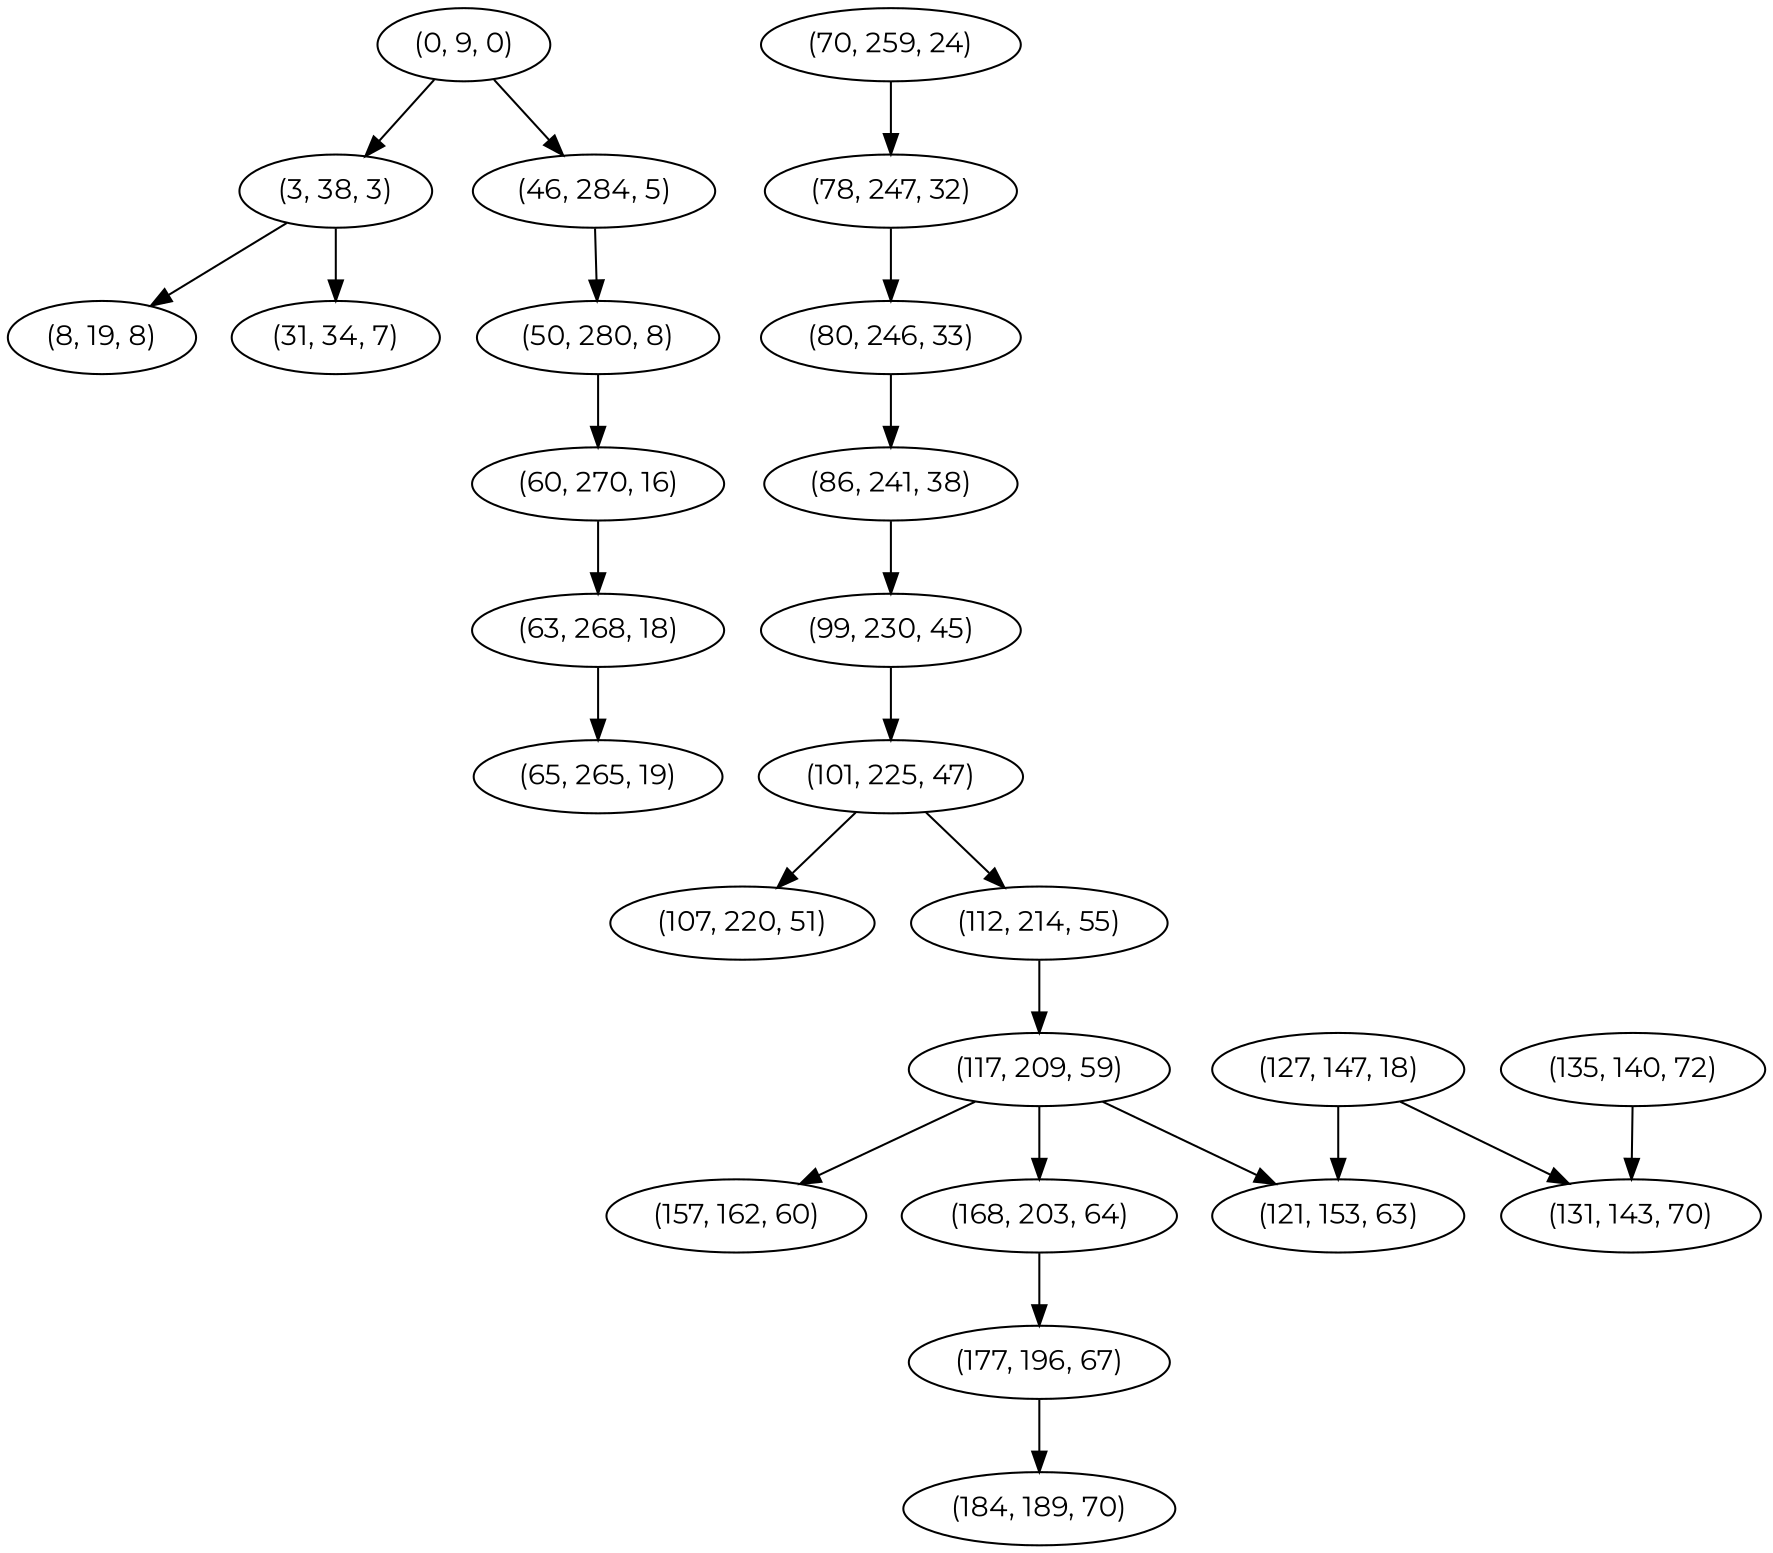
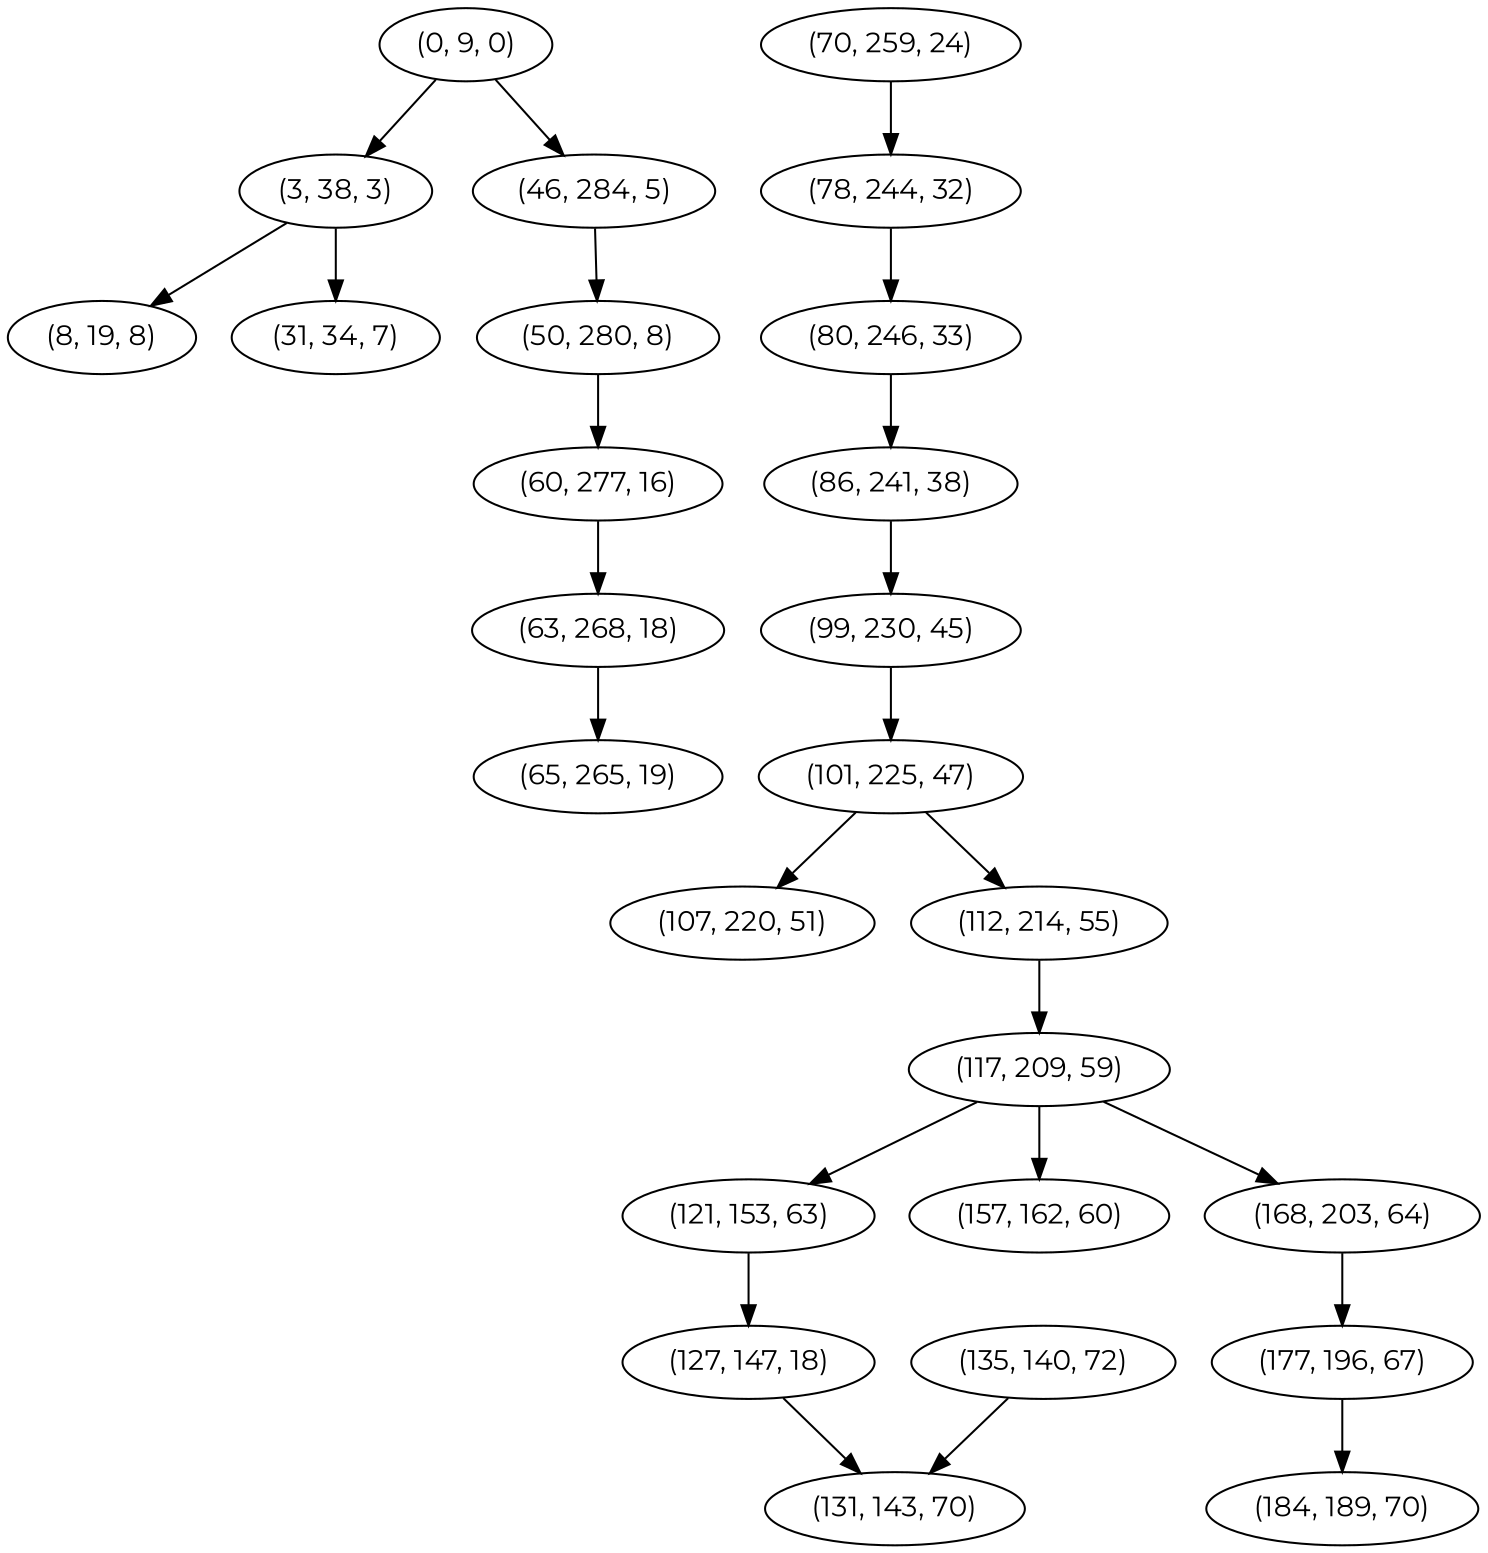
(891, 191) -> (891, 191)
(598, 484) -> (598, 484)
(1338, 1133) -> (749, 1279)
